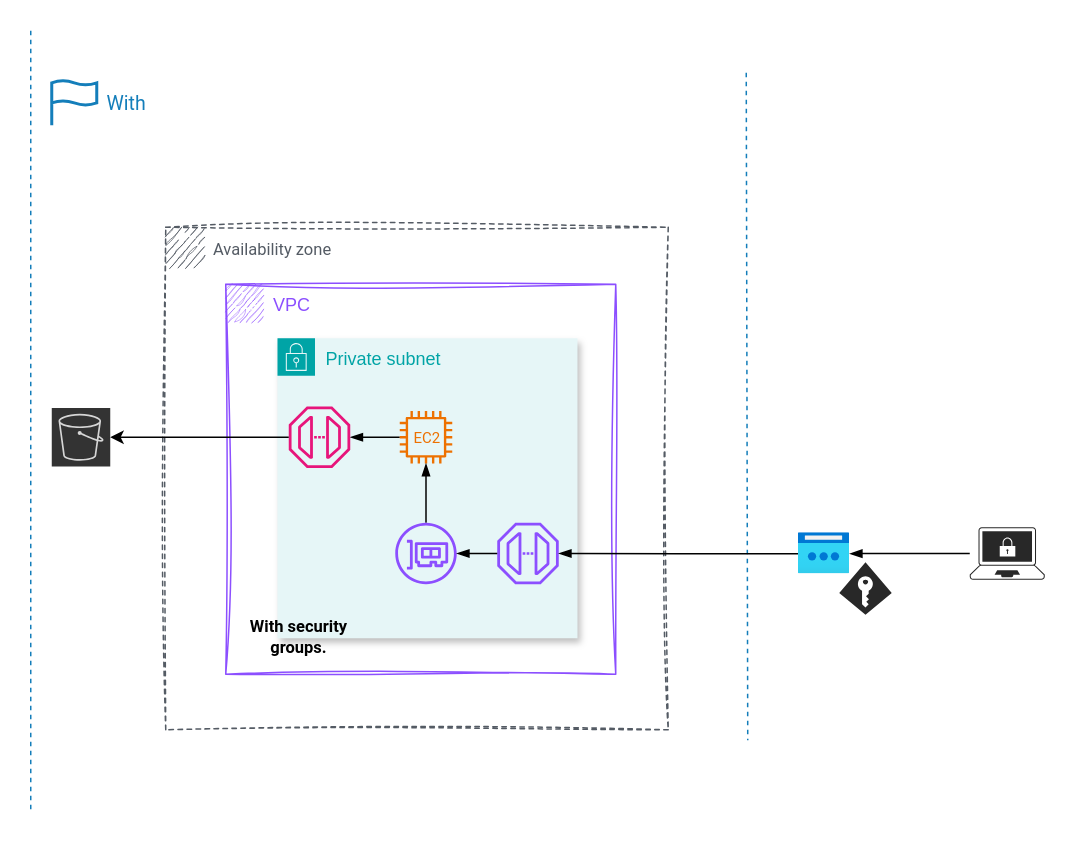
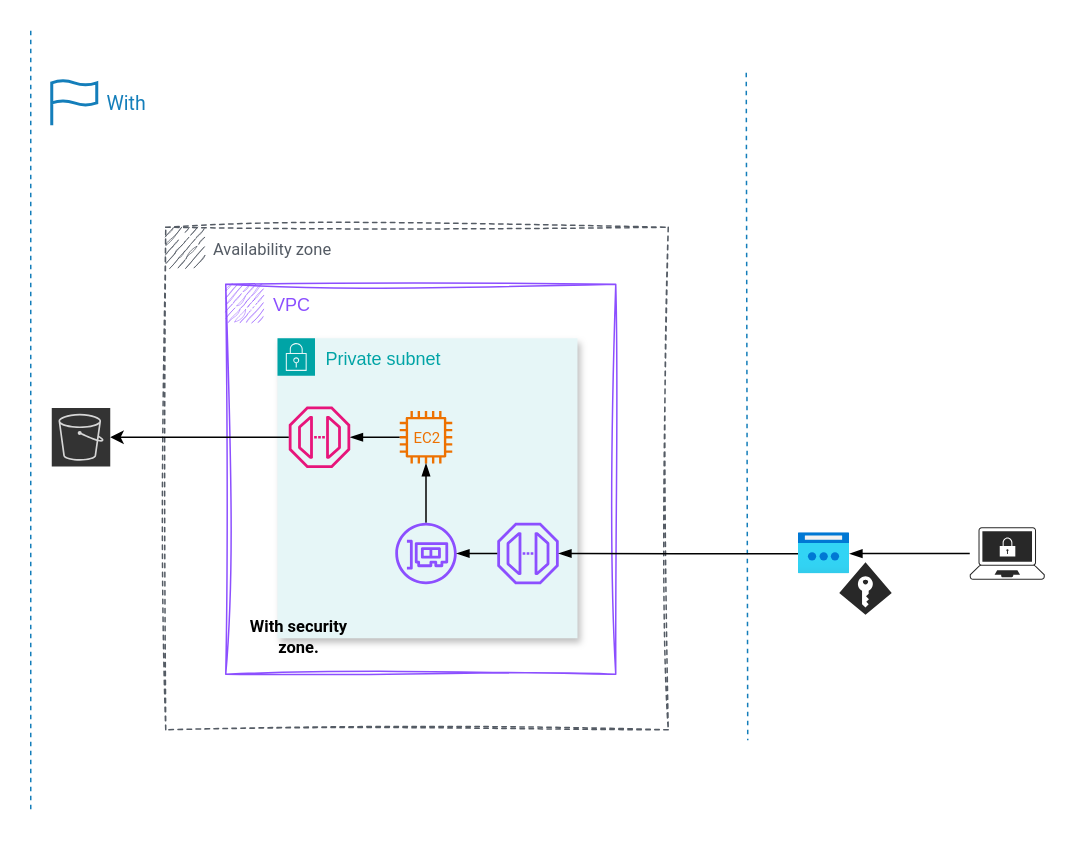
(299, 637) -> (299, 637)
